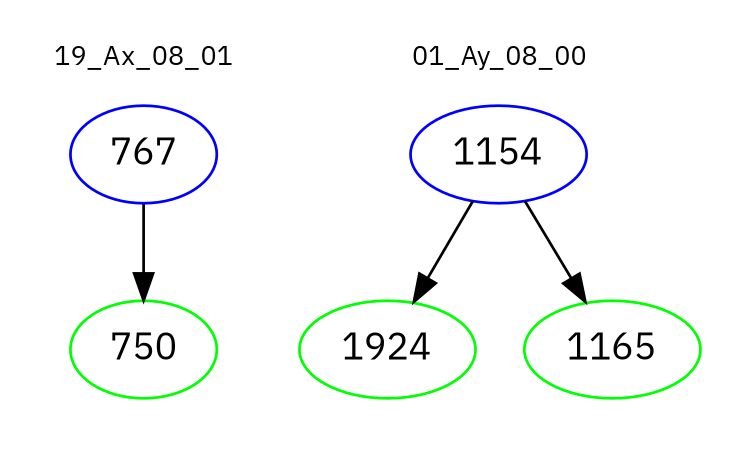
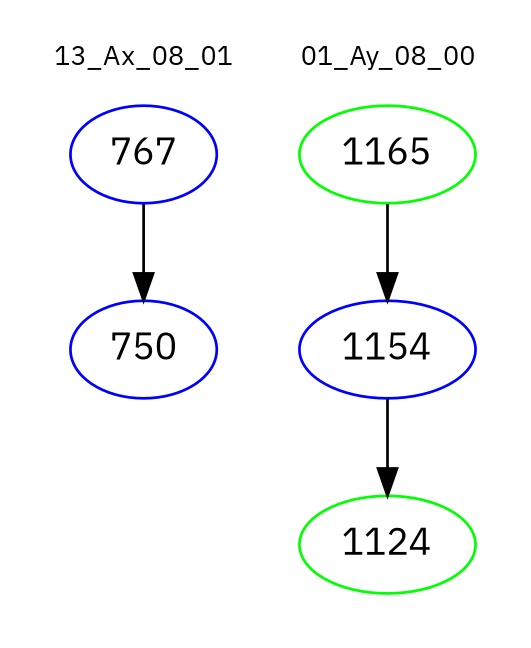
(145, 58) -> (145, 58)
(548, 240) -> (387, 239)
(144, 350) -> (144, 350)
(387, 350) -> (387, 545)
